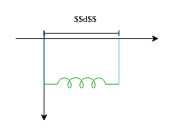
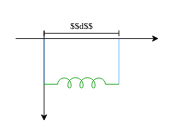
(85, 19) -> (81, 27)
